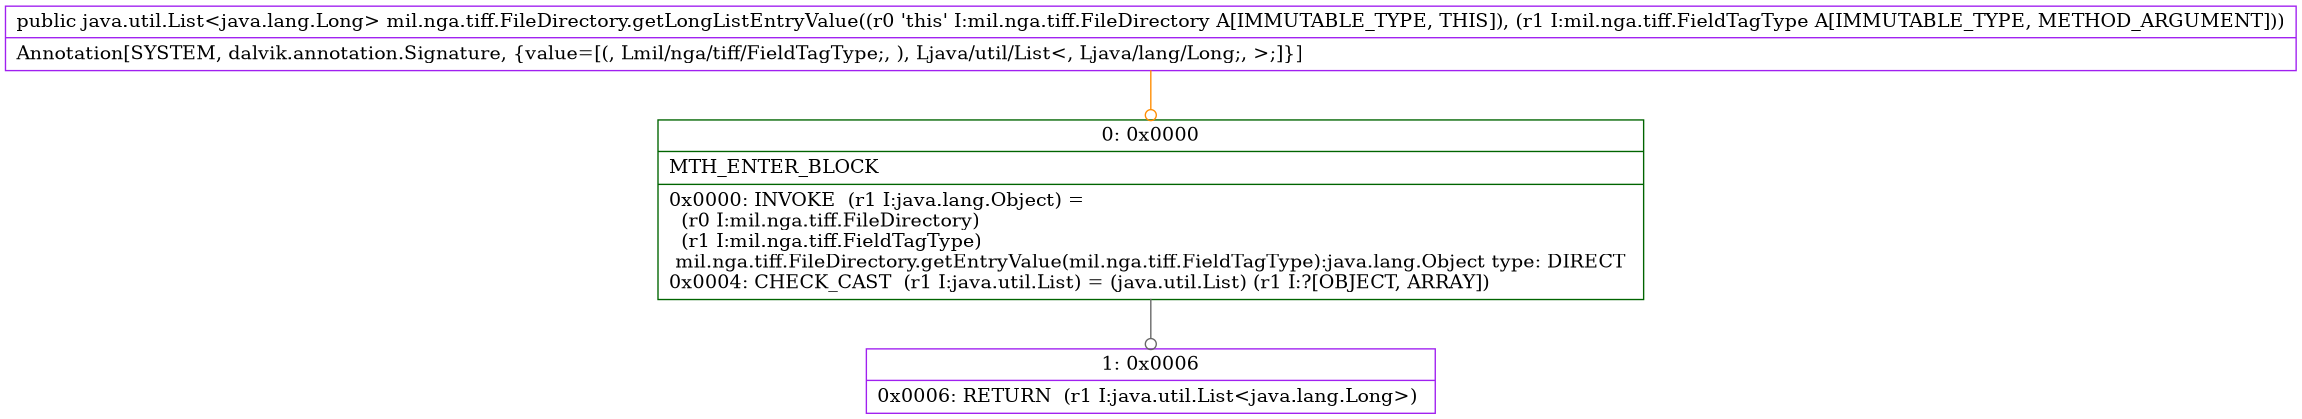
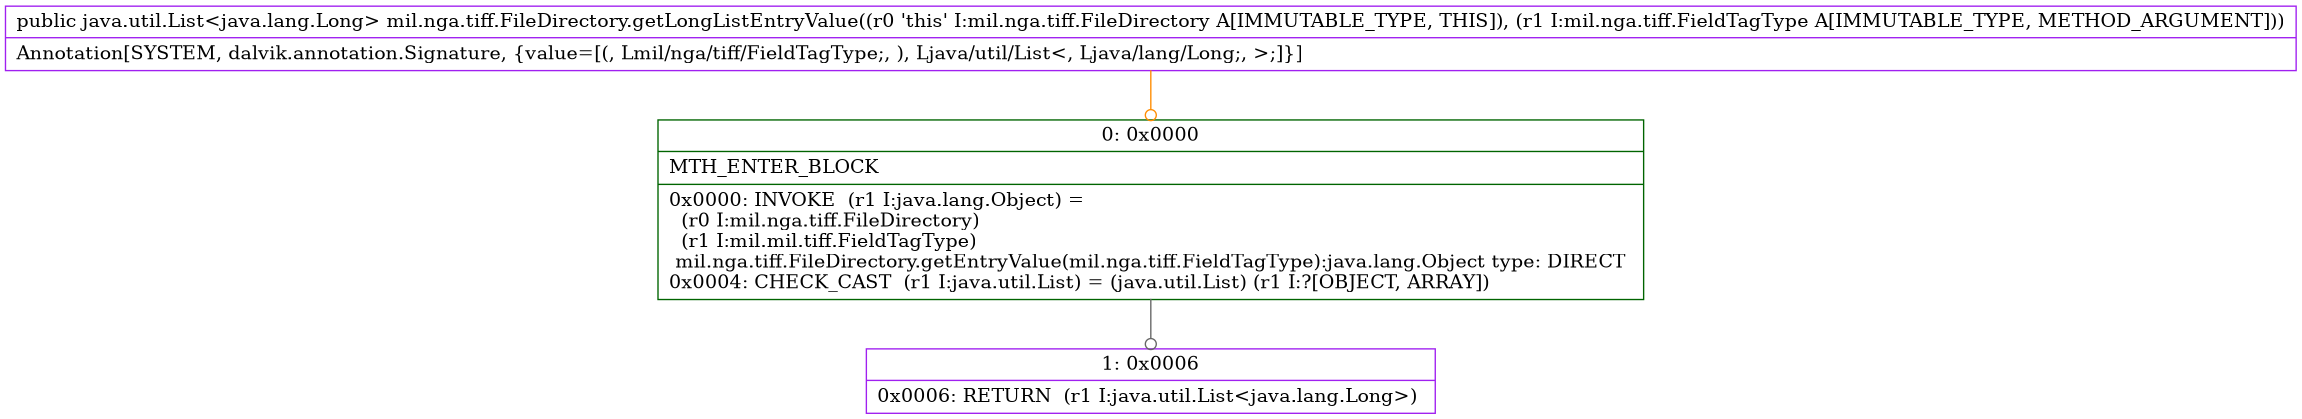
(826, 241) -> (823, 241)
